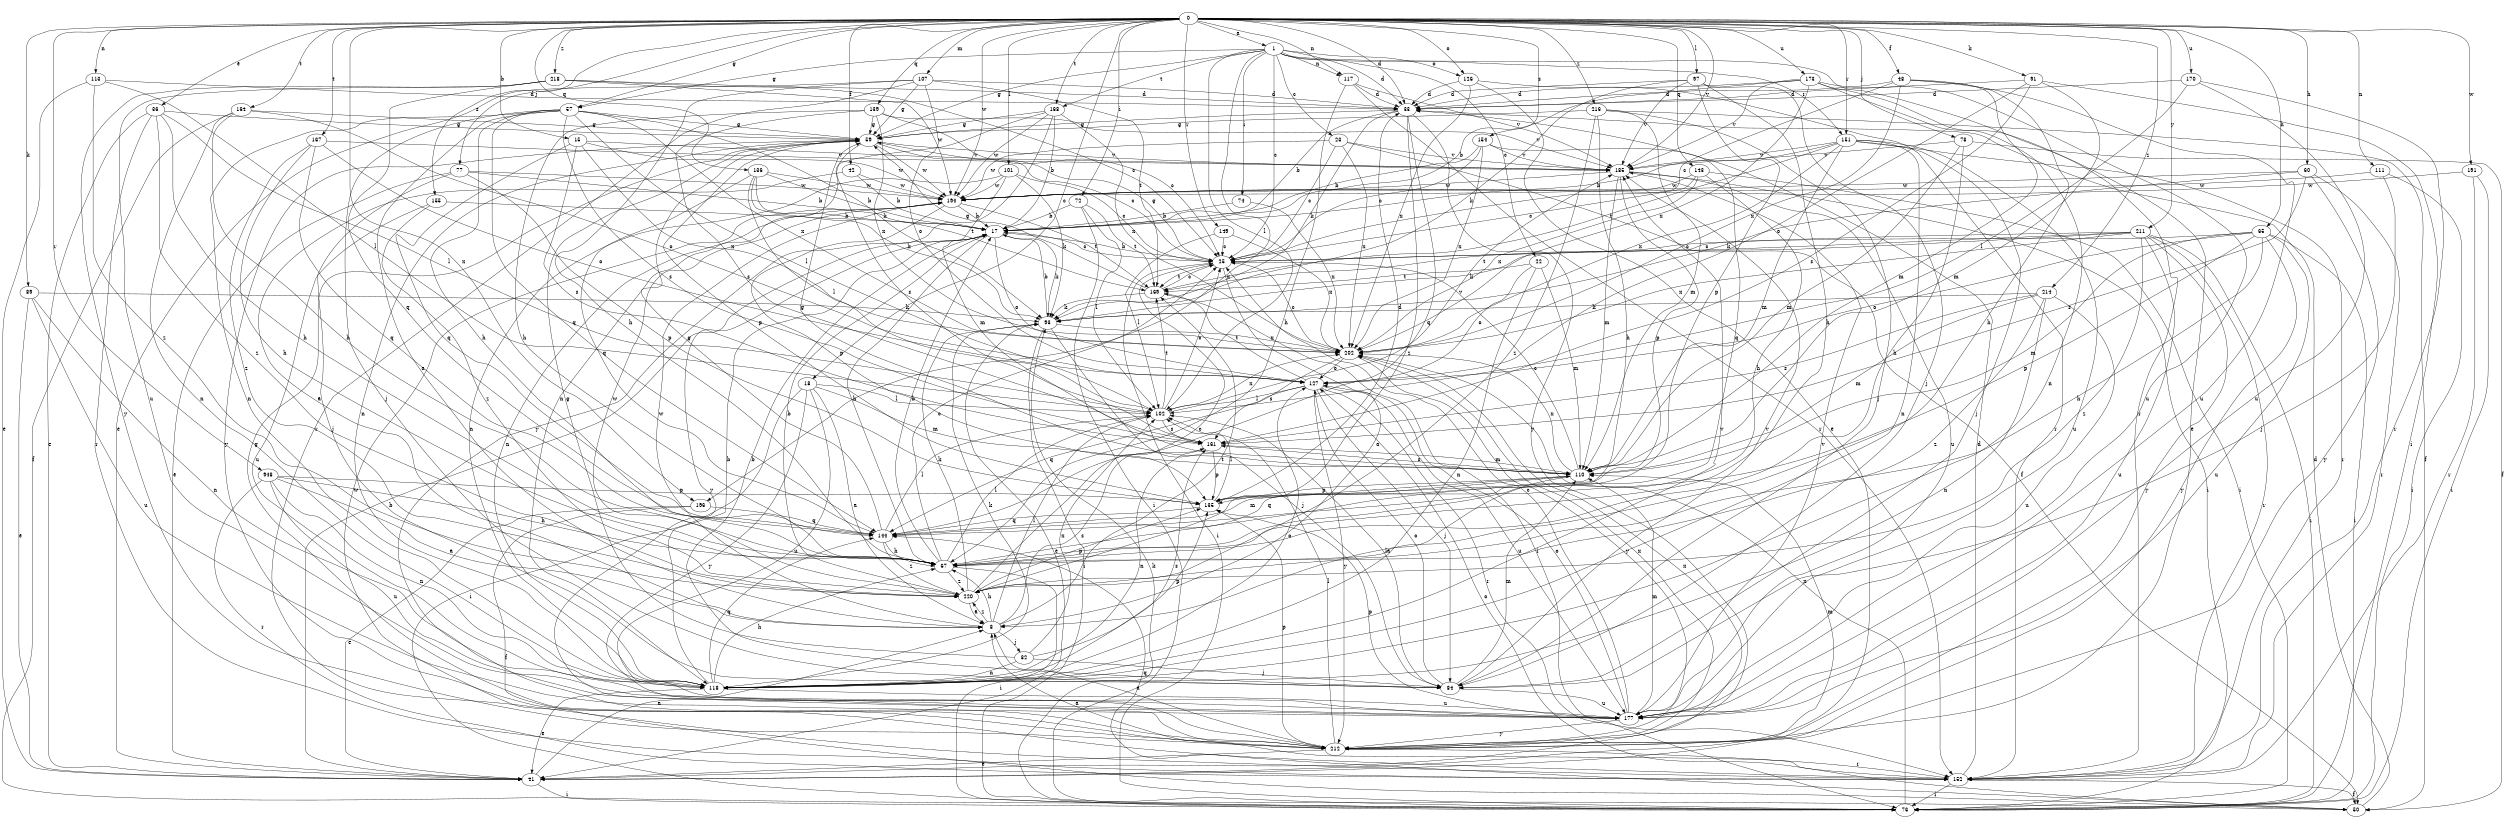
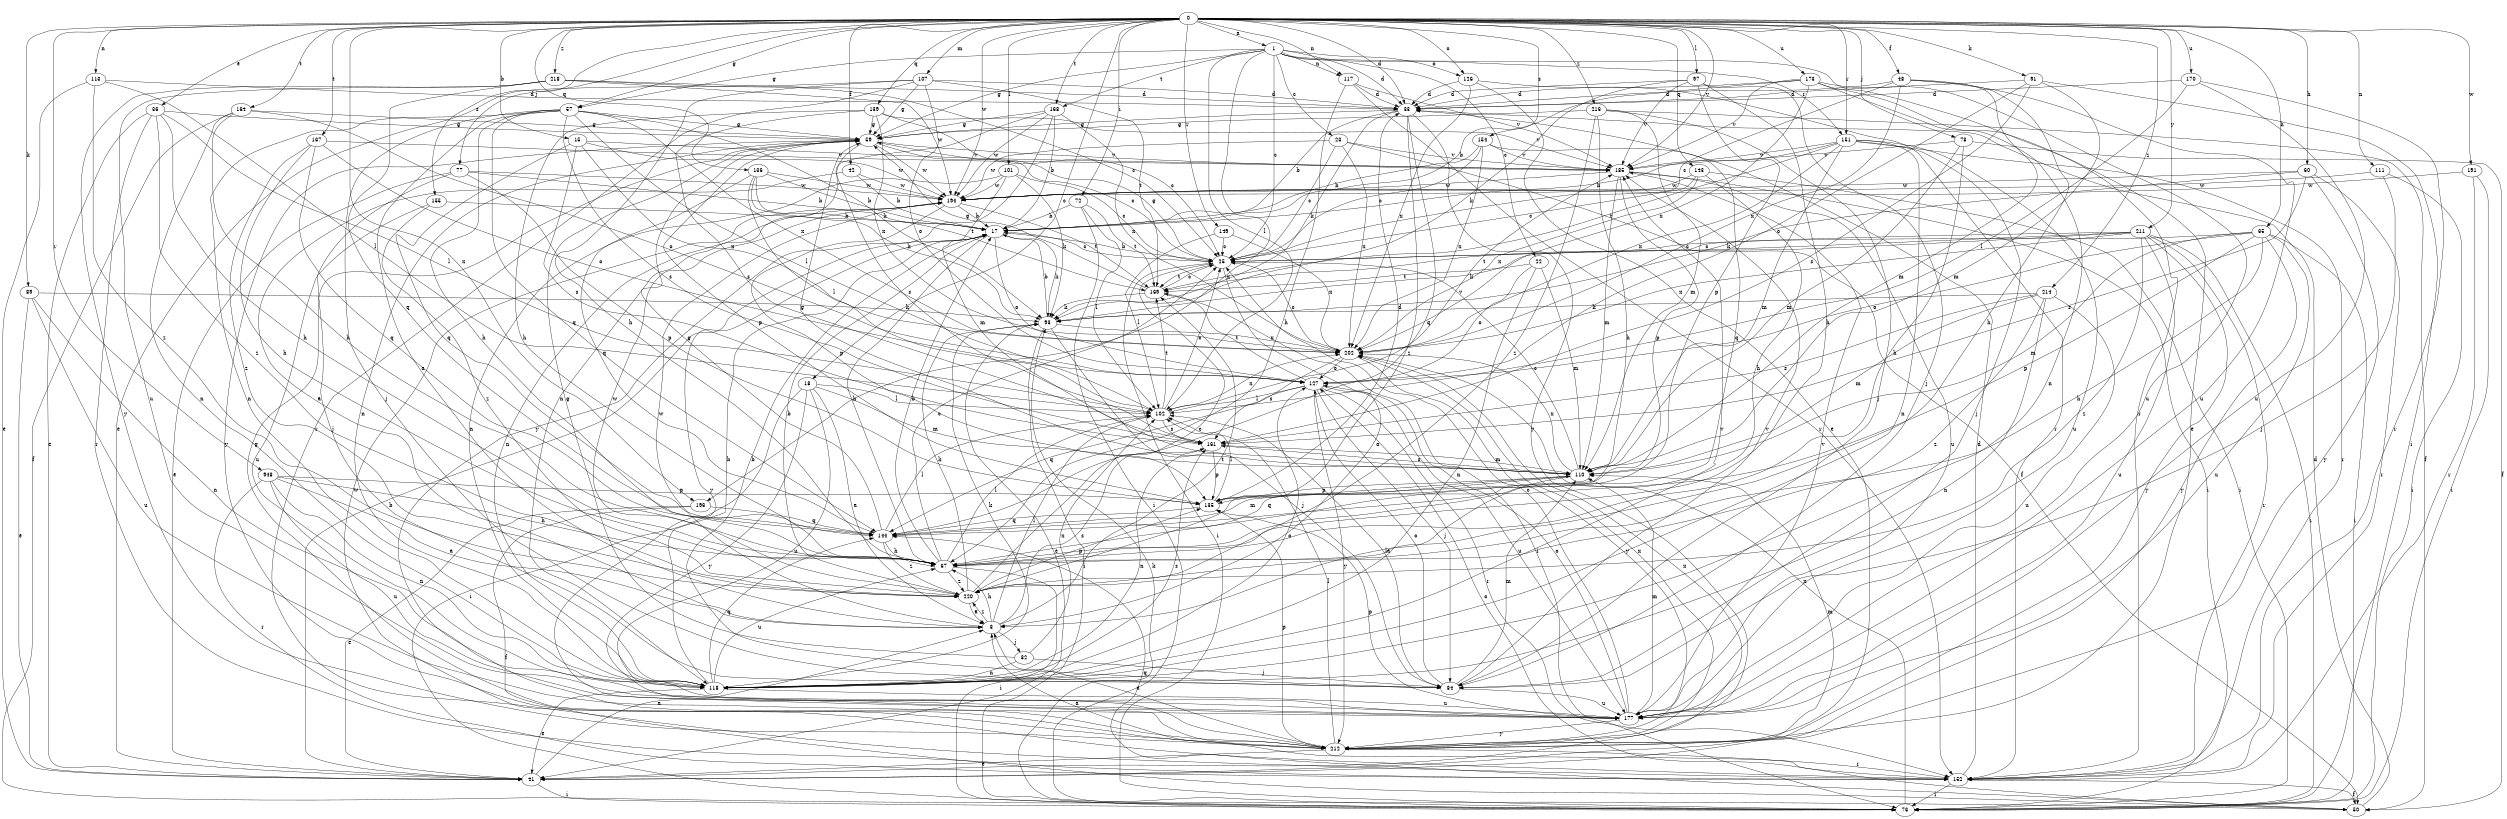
(1241, 201) -> none
(1161, 597) -> none
(760, 627) -> (760, 627)
